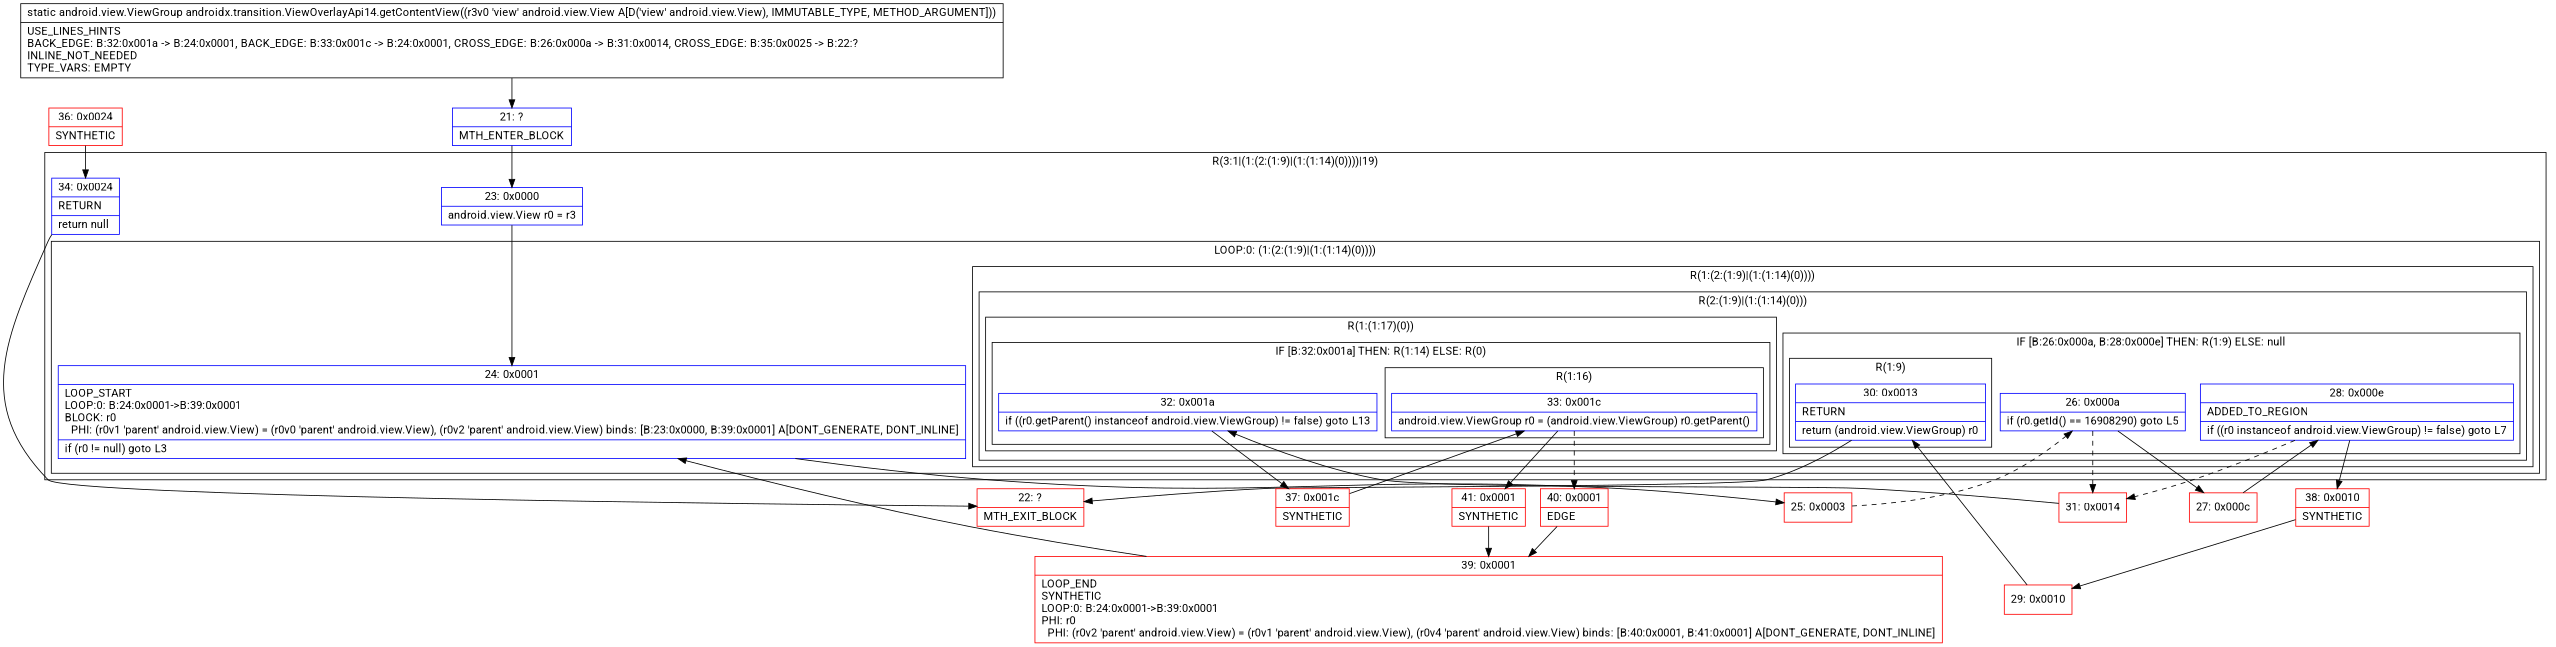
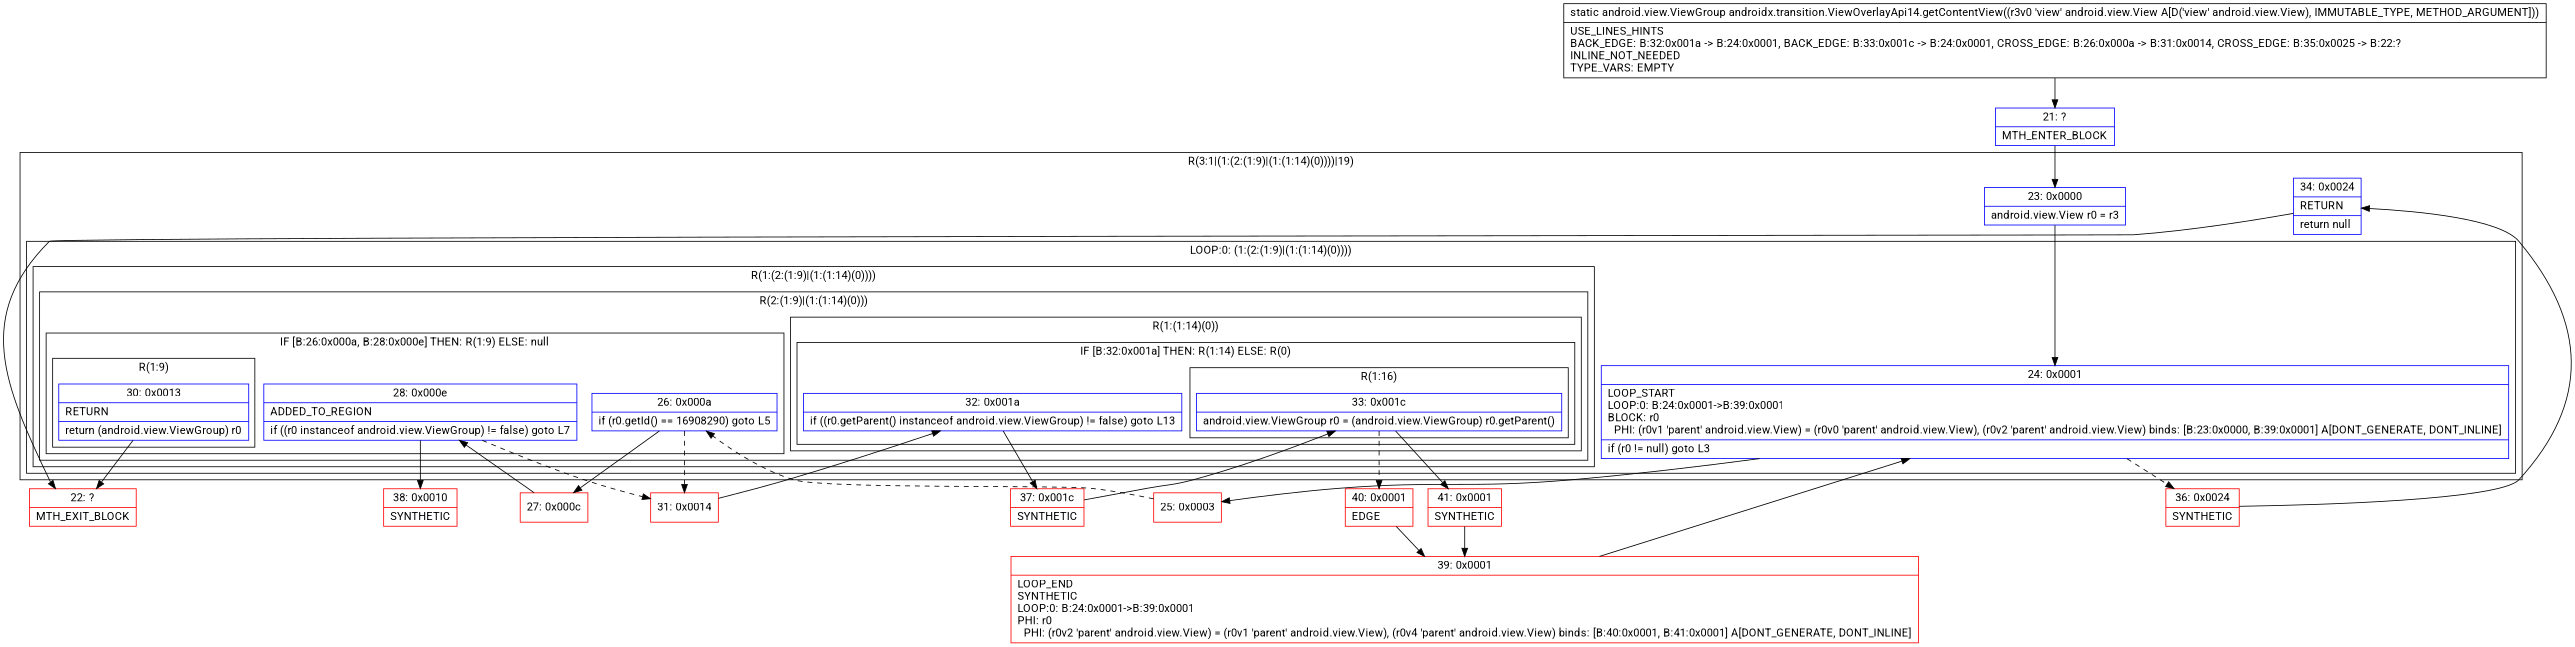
(1381, 327) -> (1186, 327)
none -> (2142, 468)
(2038, 600) -> none
